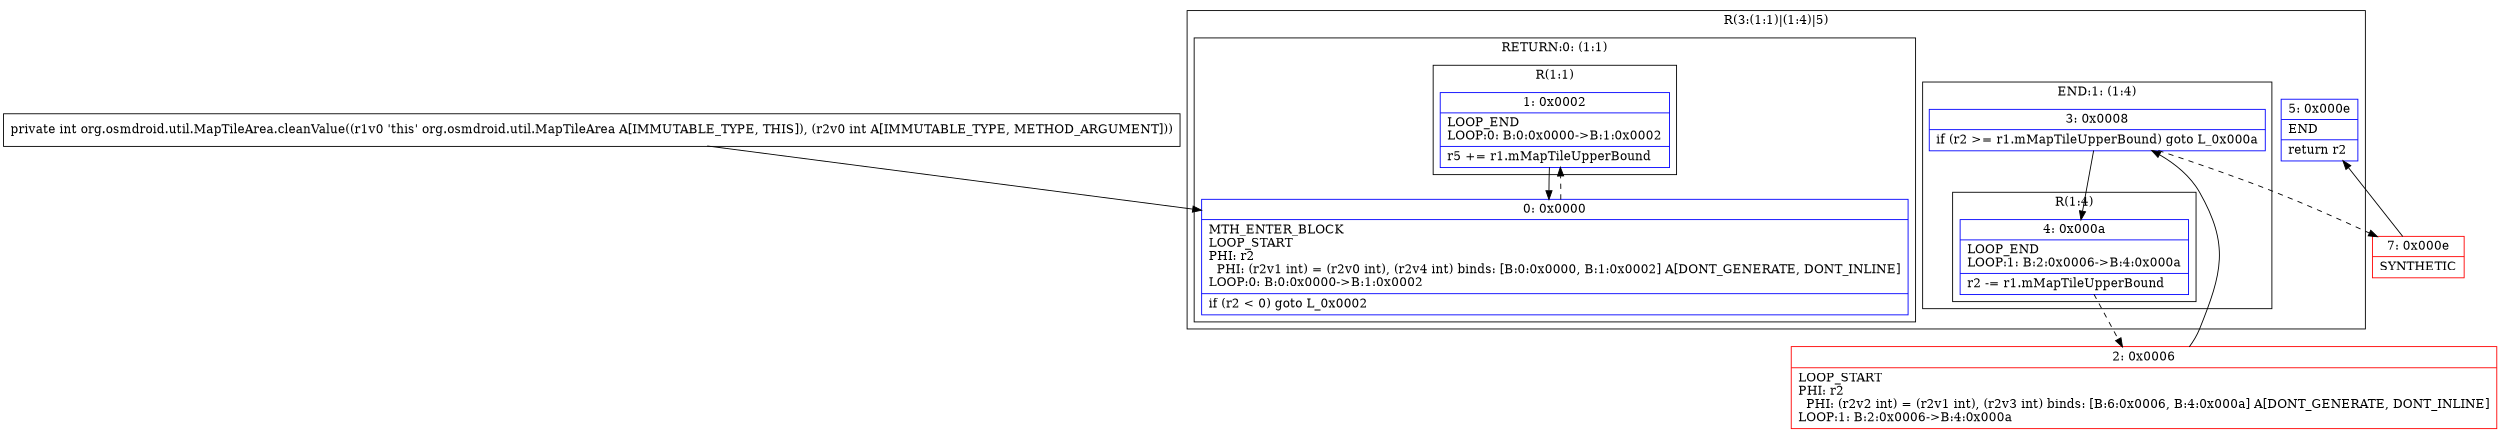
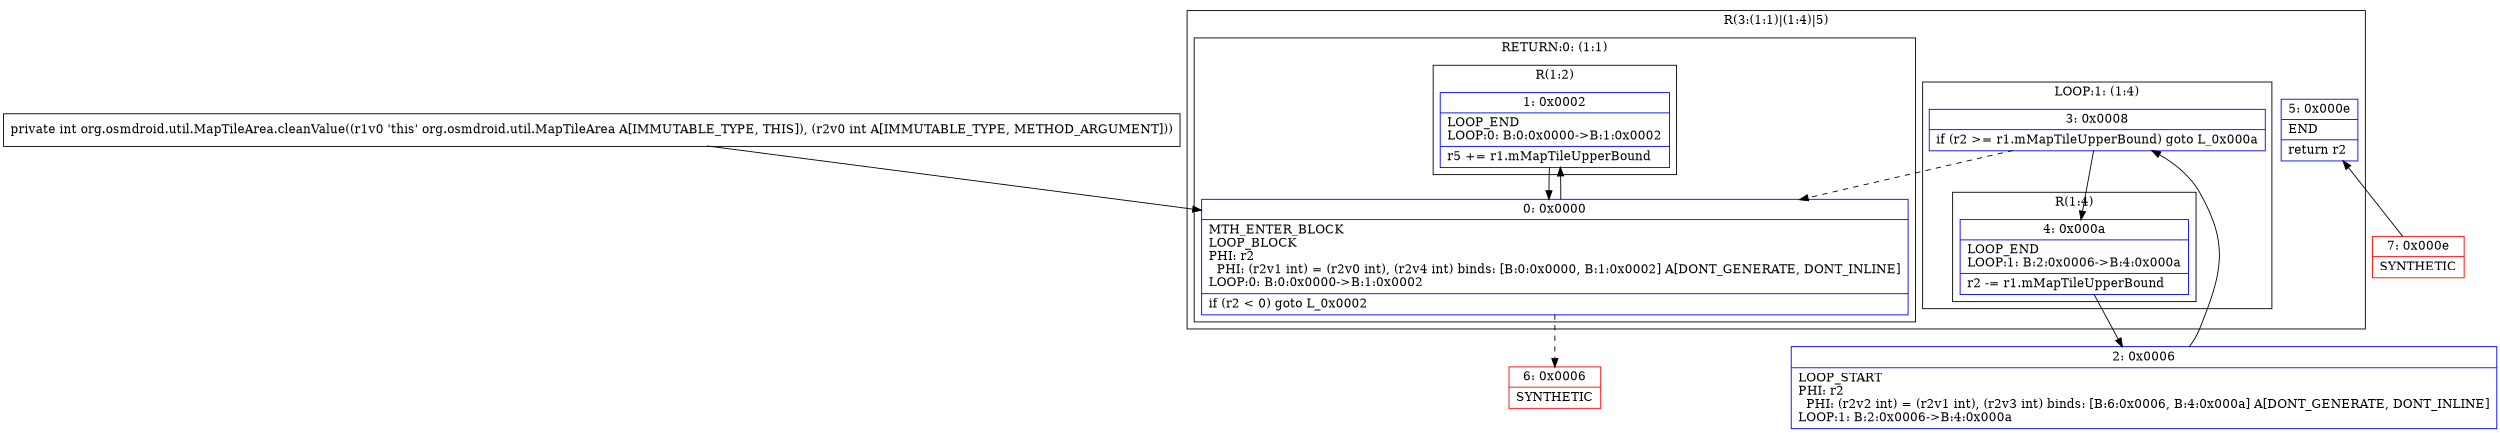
(1555, 75) -> (1555, 75)
(2097, 92) -> (2097, 92)
(1561, 188) -> (1561, 188)
(2265, 188) -> (1906, 175)
(1251, 243) -> (1253, 243)
(2106, 317) -> (2106, 317)
none -> (1555, 388)
(2144, 388) -> (2144, 388)
